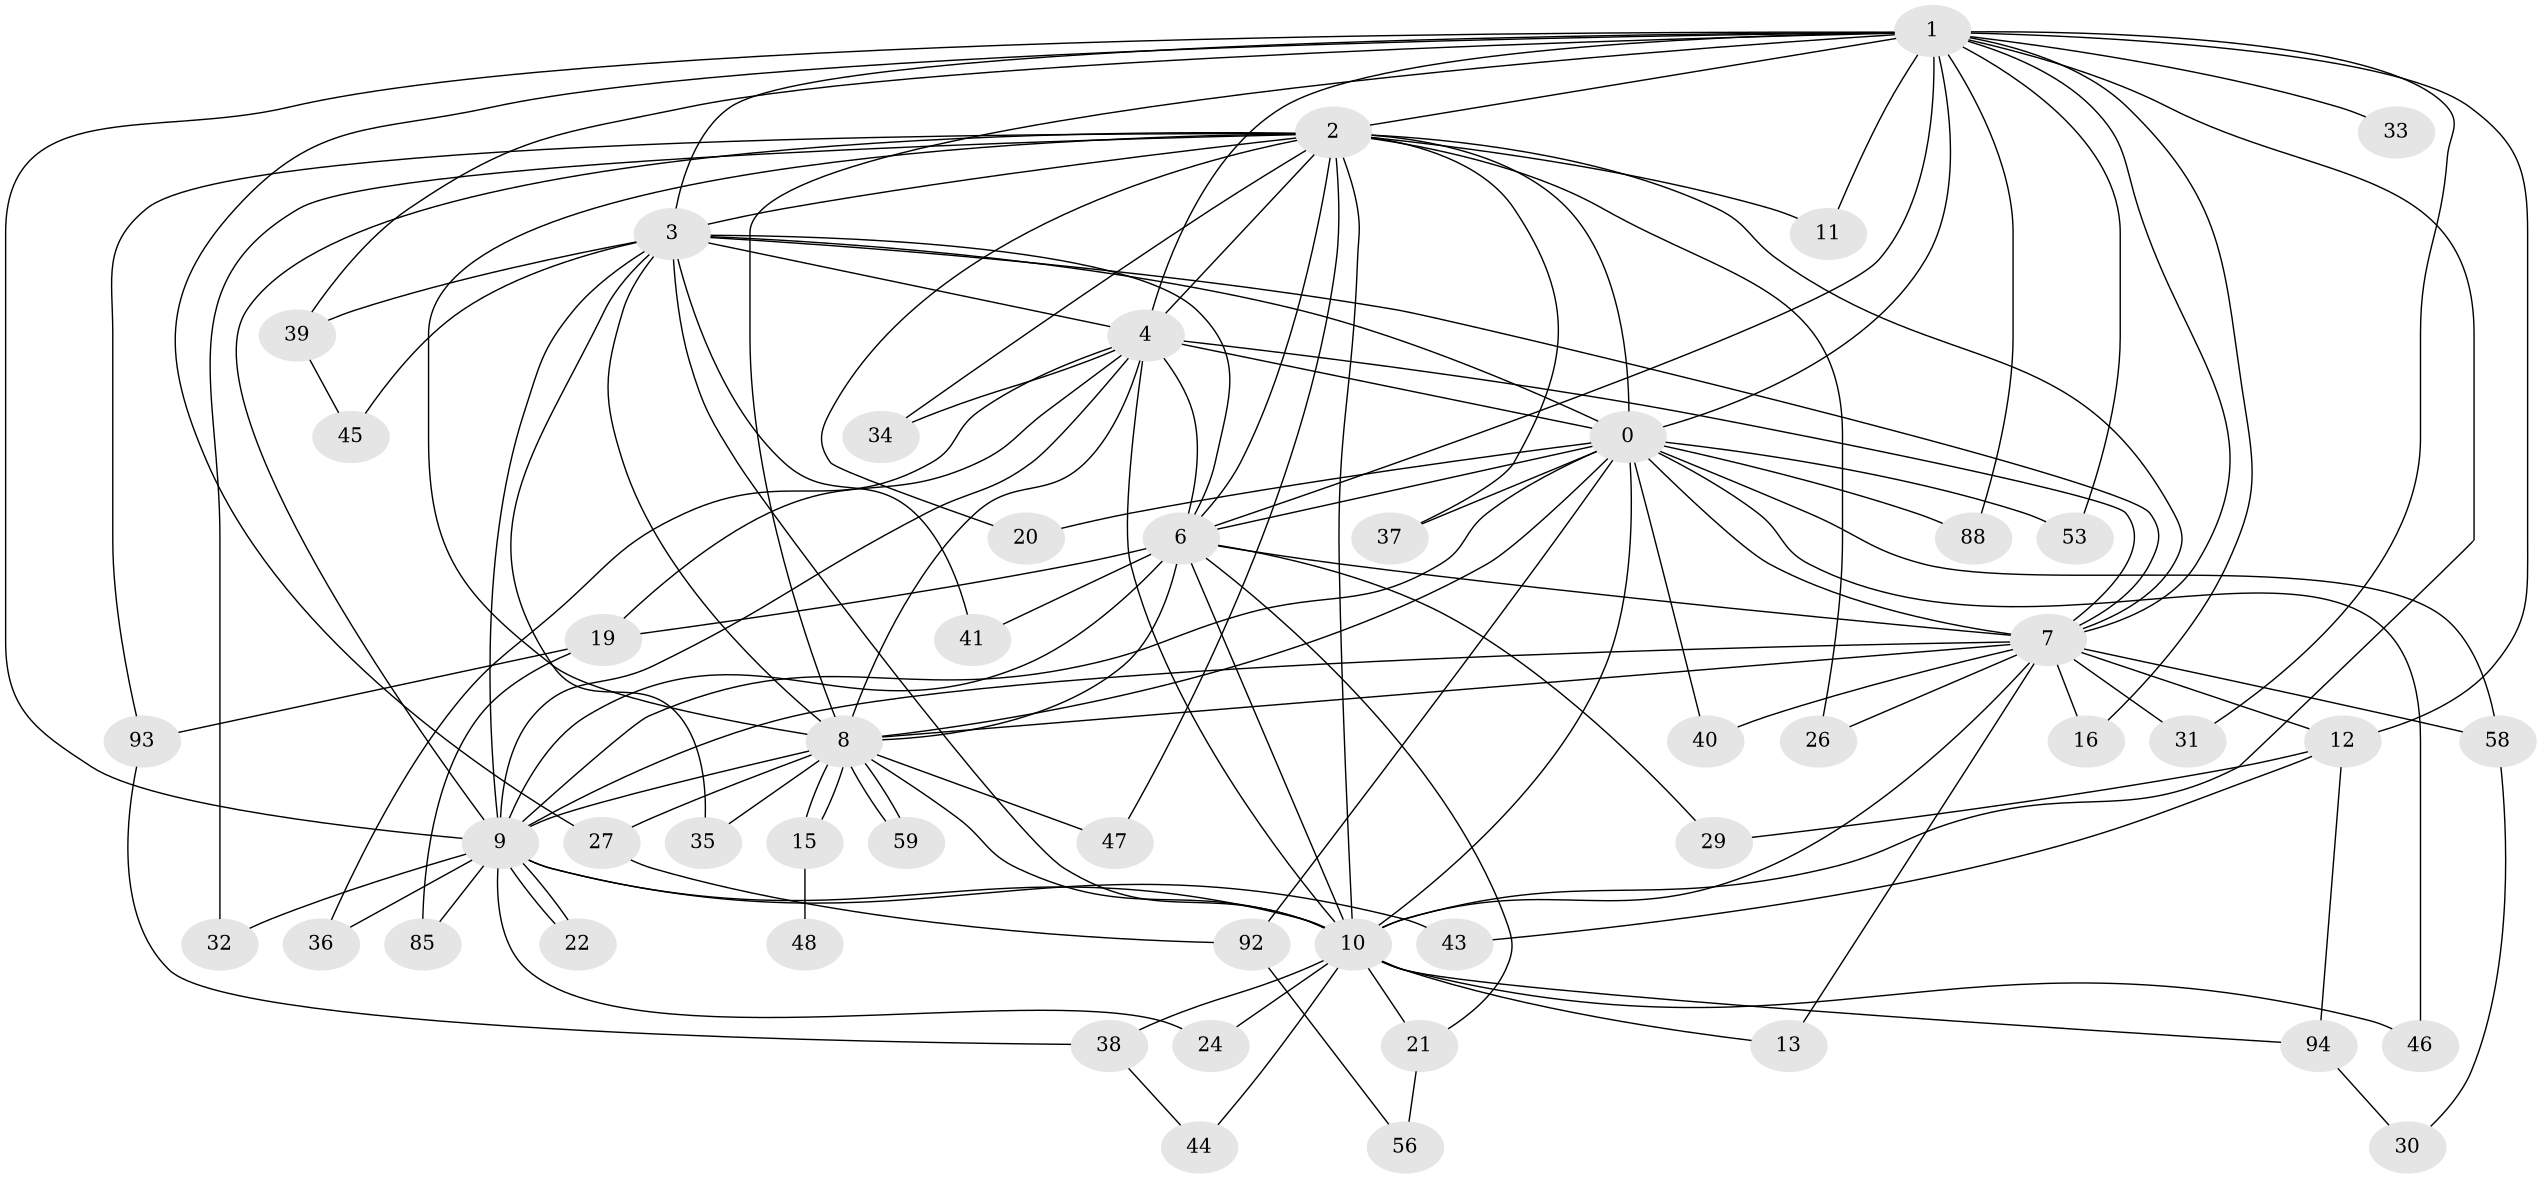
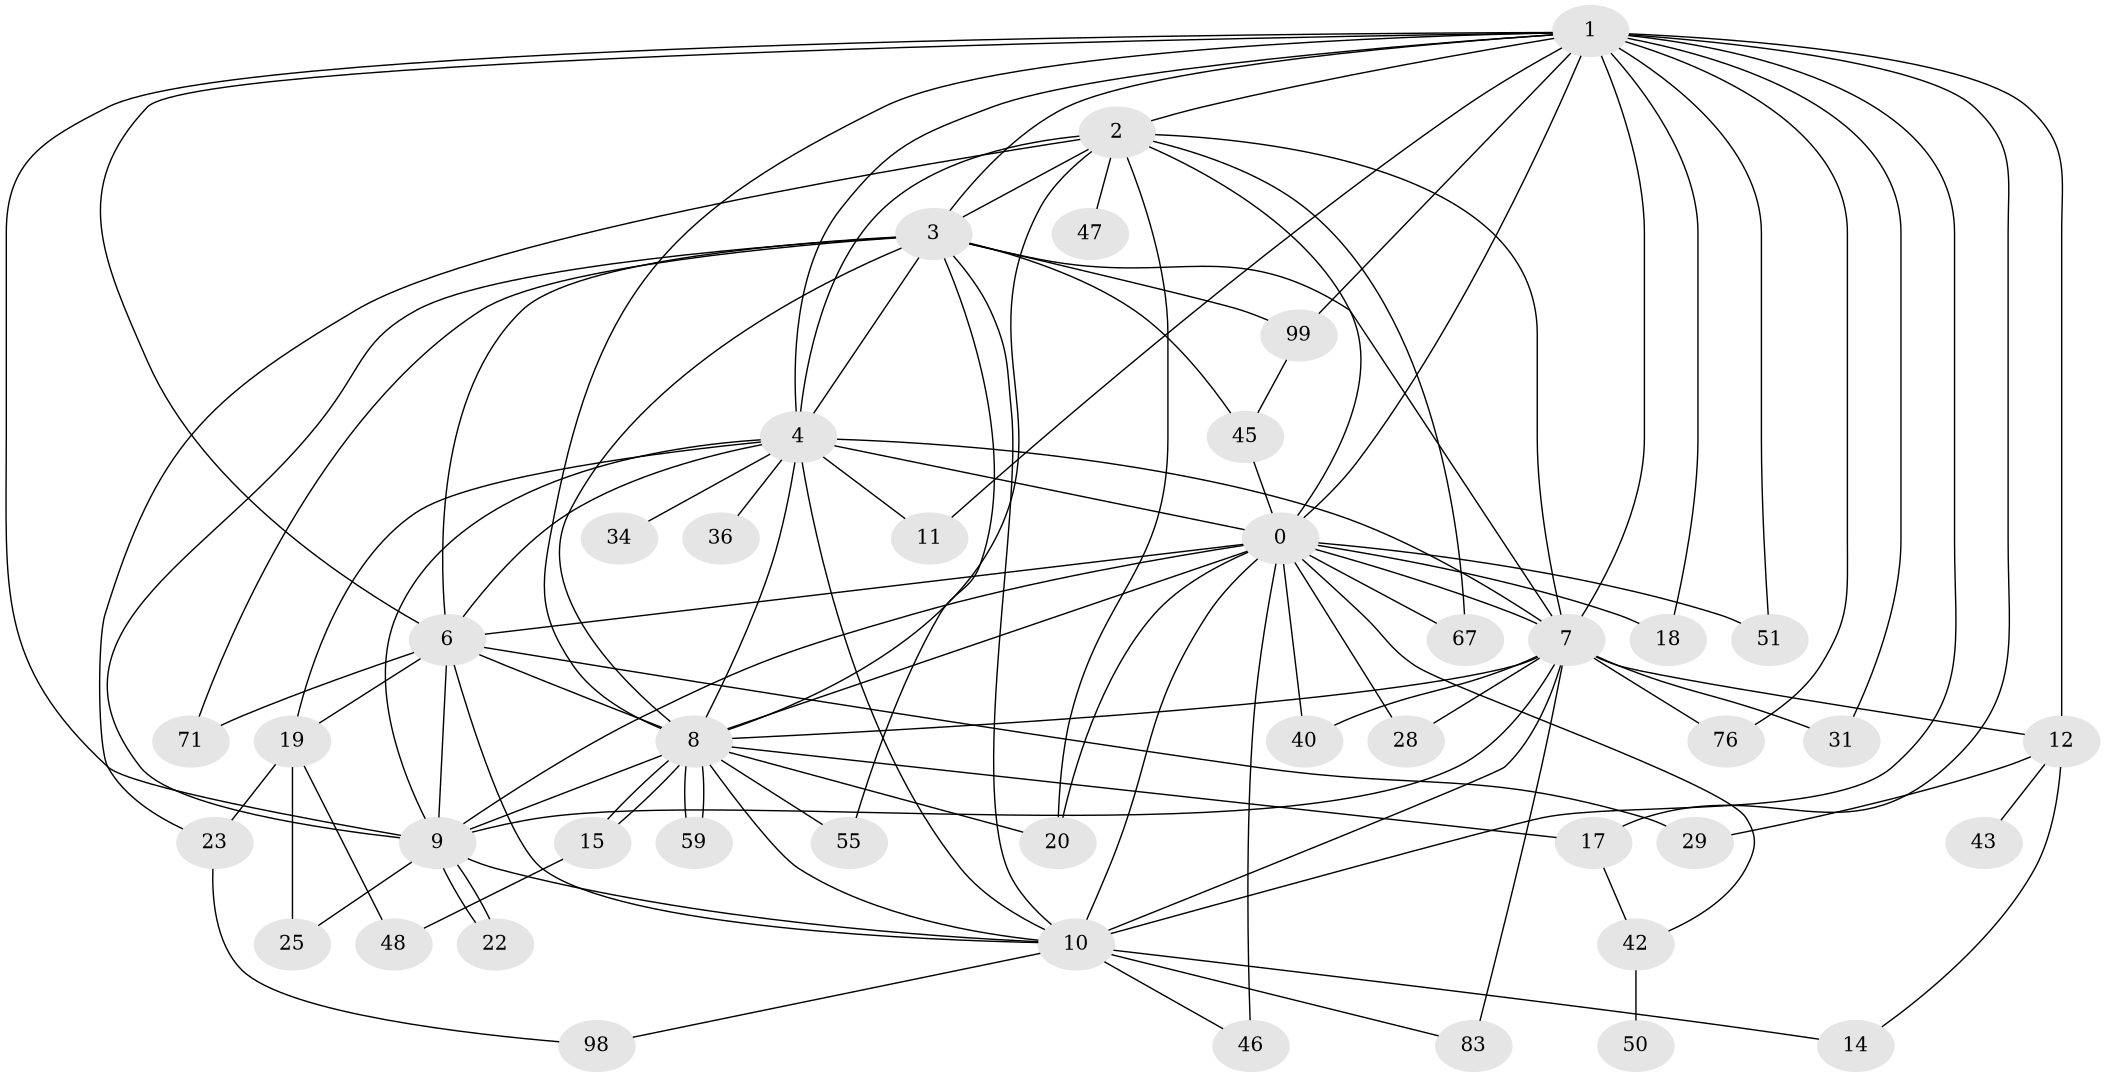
(2397, 133) -> none
(1693, 189) -> (864, 488)
(470, 199) -> none
(1094, 288) -> none
(1232, 295) -> (1262, 484)
(297, 336) -> (1299, 336)
(1290, 336) -> none
(1339, 537) -> none
(1390, 539) -> (1465, 640)
(1974, 539) -> (1668, 640)
(2075, 539) -> (1770, 640)
(1614, 596) -> none
(973, 640) -> (191, 742)
(142, 742) -> (215, 843)
(1819, 742) -> none
(2086, 742) -> (1726, 742)
(2498, 742) -> (1406, 742)
(980, 792) -> (876, 792)
none -> (343, 843)
(602, 843) -> (1594, 843)
(703, 843) -> (849, 843)
(1181, 886) -> none
(411, 894) -> none
(220, 945) -> none
(423, 945) -> (292, 945)
(1252, 945) -> (1636, 945)
(1109, 1046) -> (597, 1046)
(1211, 1046) -> none
(1420, 1046) -> none
(1789, 1046) -> (1474, 1046)
(2319, 1046) -> (1856, 1046)
(1200, 1148) -> none
(1405, 1148) -> (1636, 1046)
(2408, 1148) -> none
